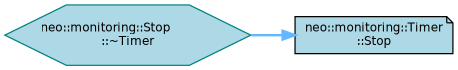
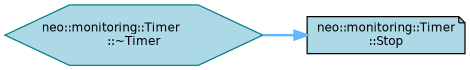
(128, 35) -> (134, 35)
